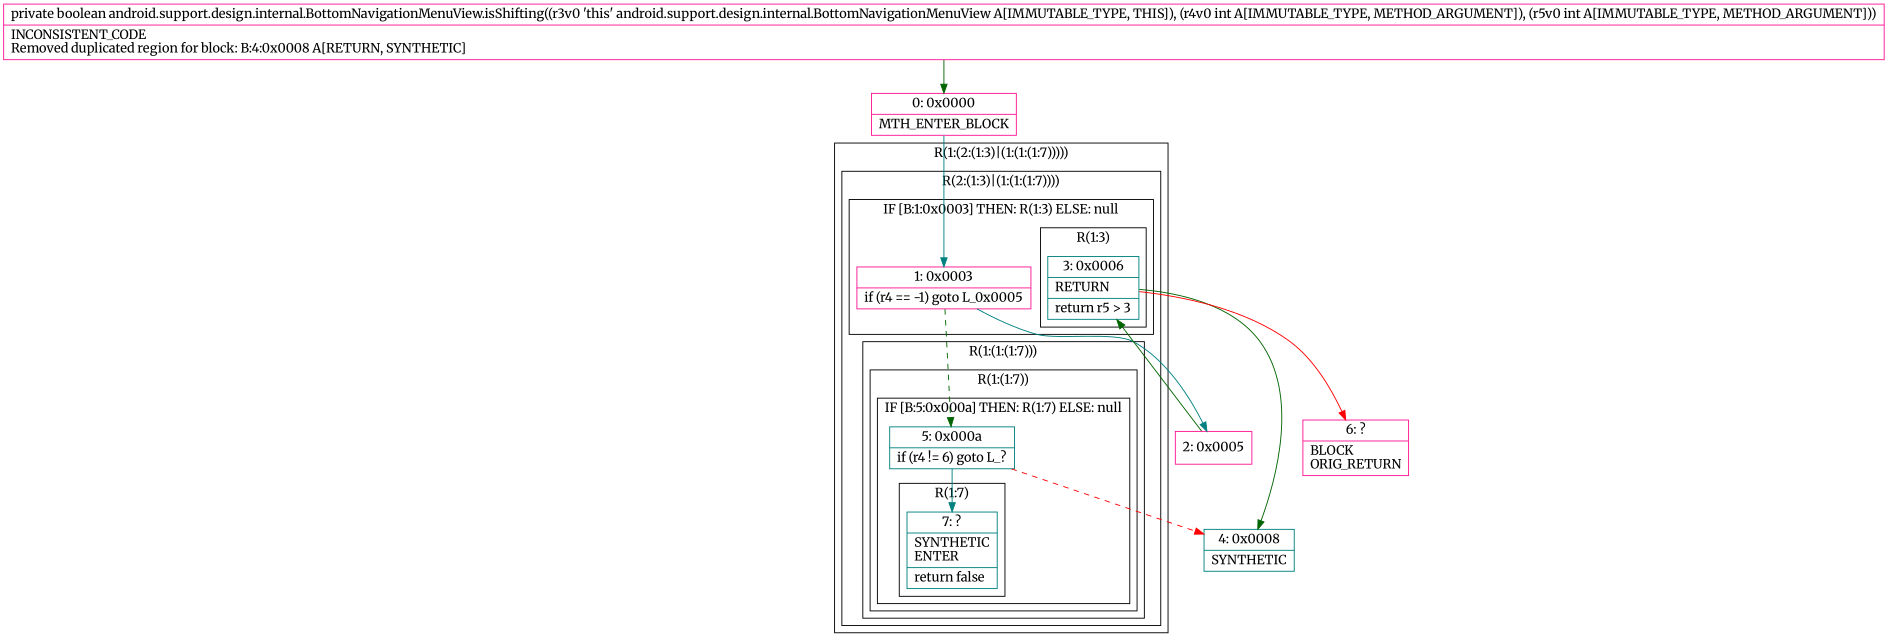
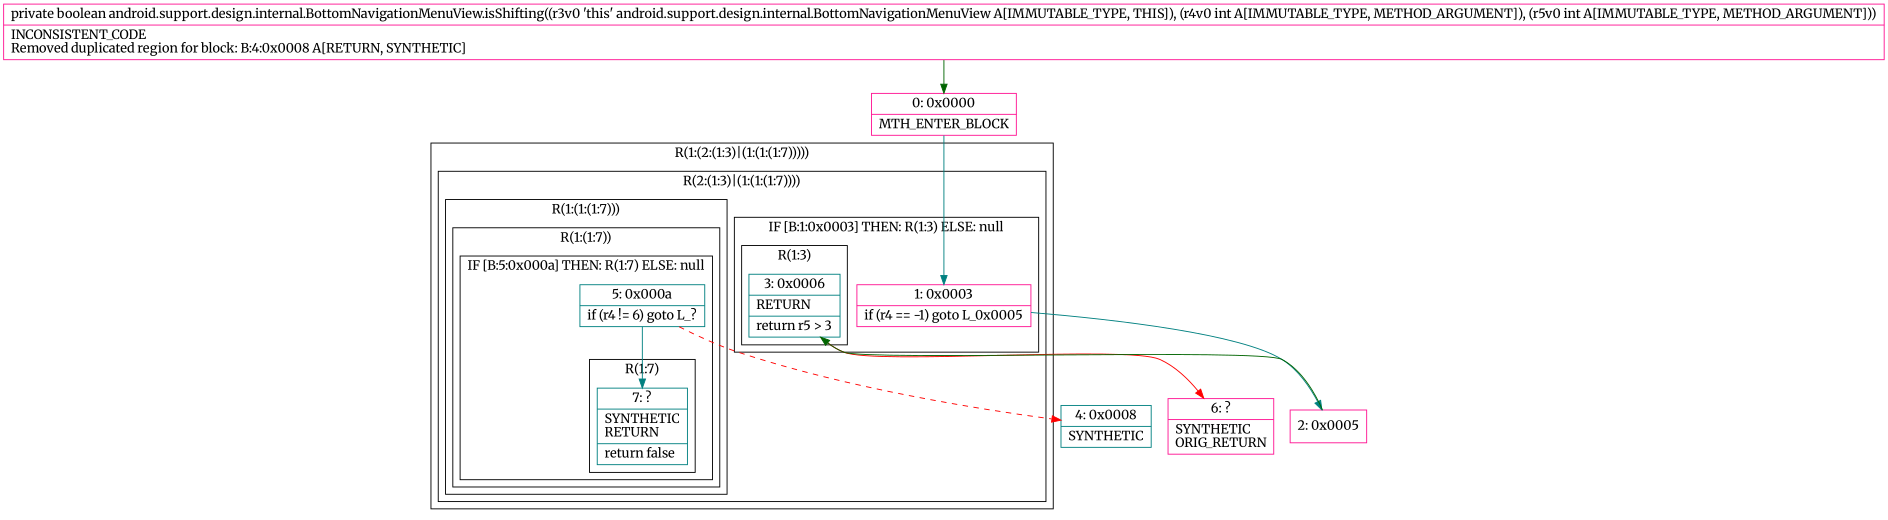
(948, 363) -> none
(1272, 364) -> none
(1332, 451) -> (1213, 430)
(937, 557) -> (632, 433)
